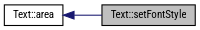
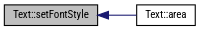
(88, 15) -> (122, 15)
